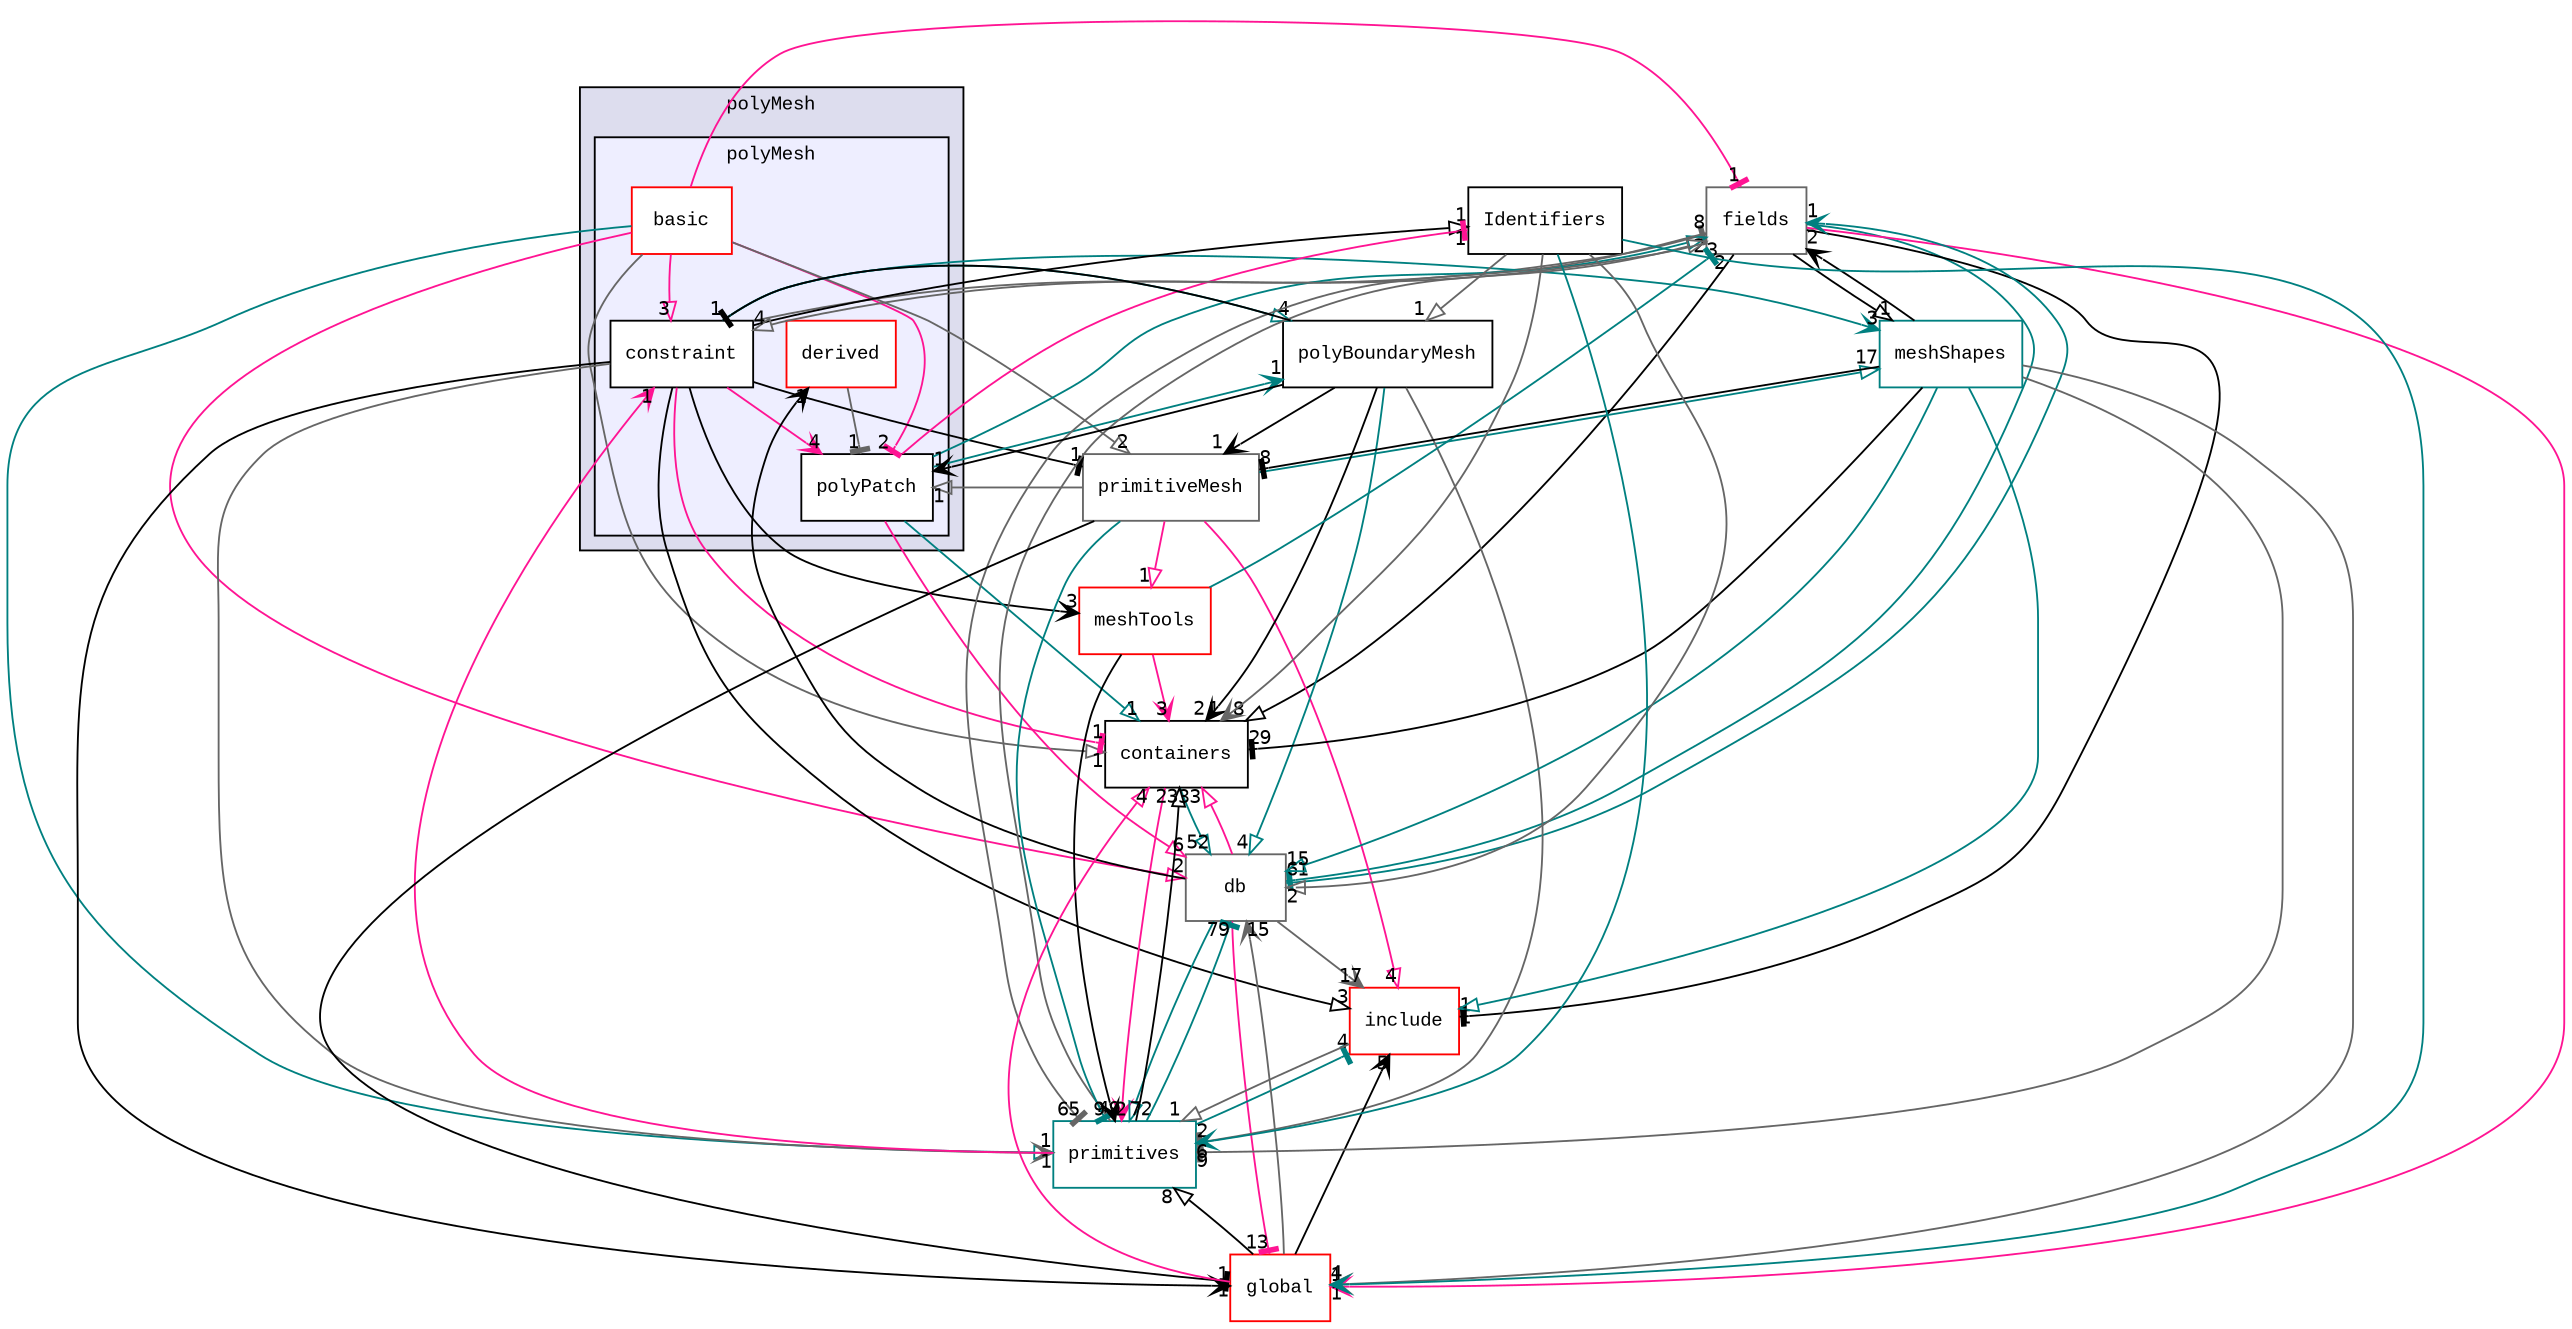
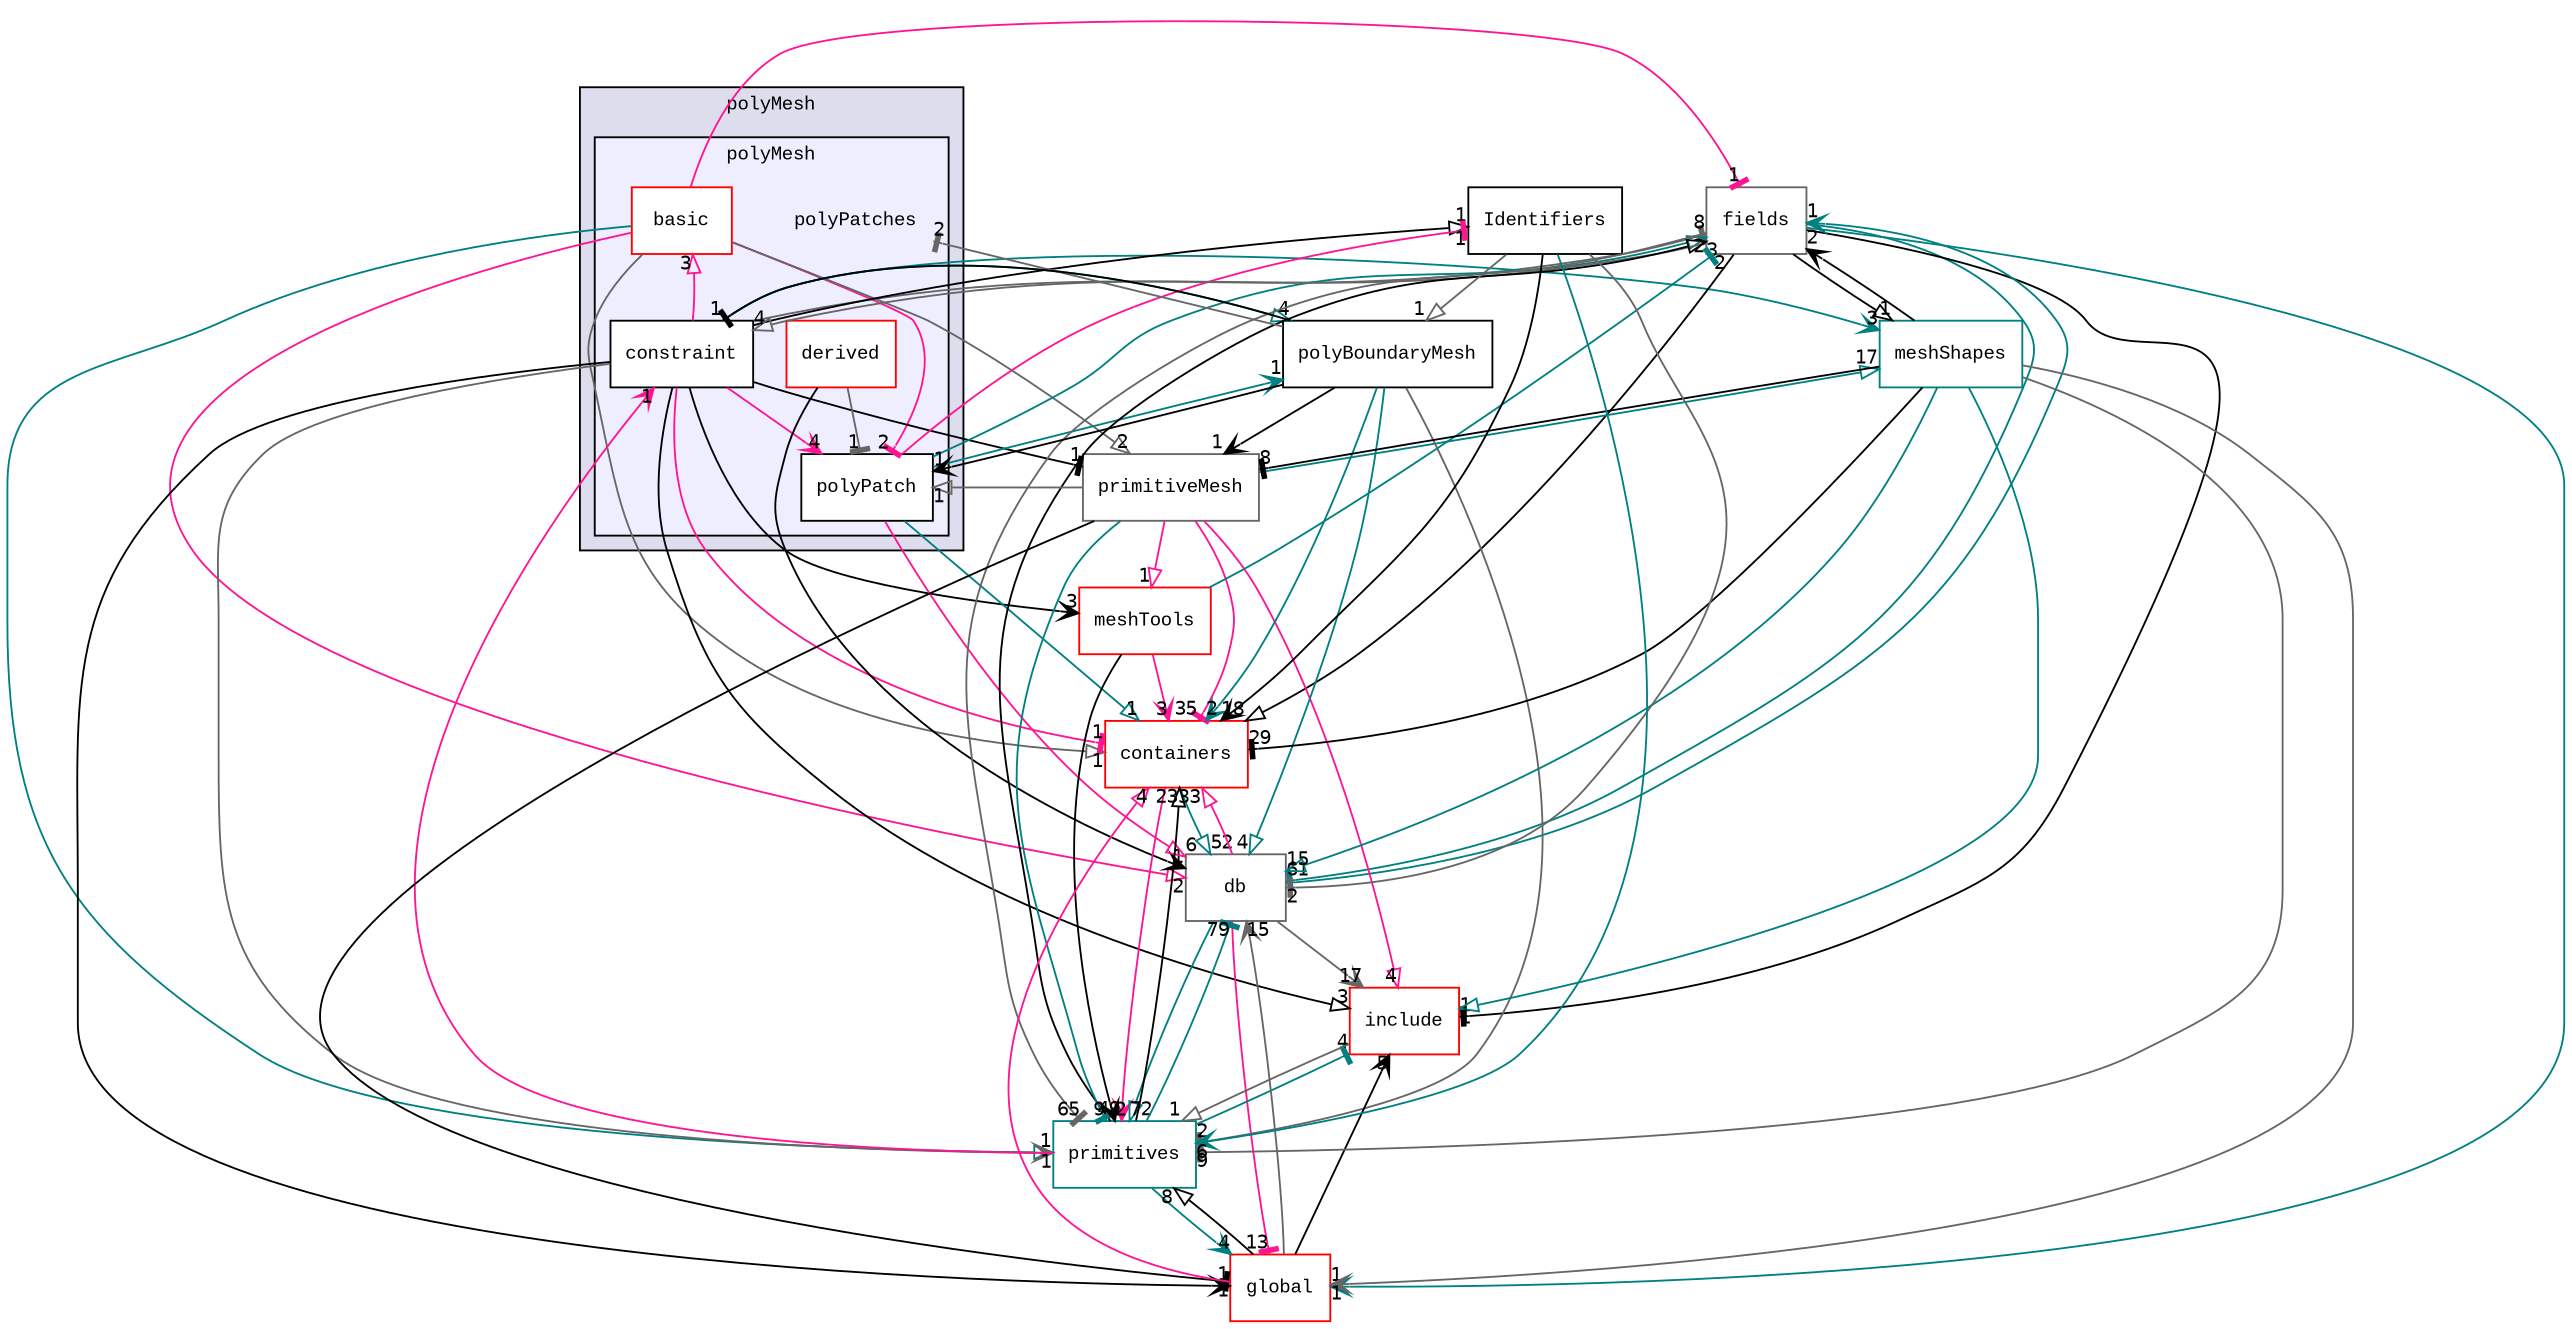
none -> (856, 221)
(669, 278) -> (694, 297)
(1070, 476) -> (1070, 476)
(1437, 512) -> (1437, 512)
(1310, 553) -> (1310, 553)
none -> (1234, 615)
(1674, 669) -> (1674, 669)
(850, 736) -> (905, 708)
(1177, 754) -> (1177, 754)
(2423, 870) -> (1184, 1216)
(2564, 987) -> (2564, 987)
